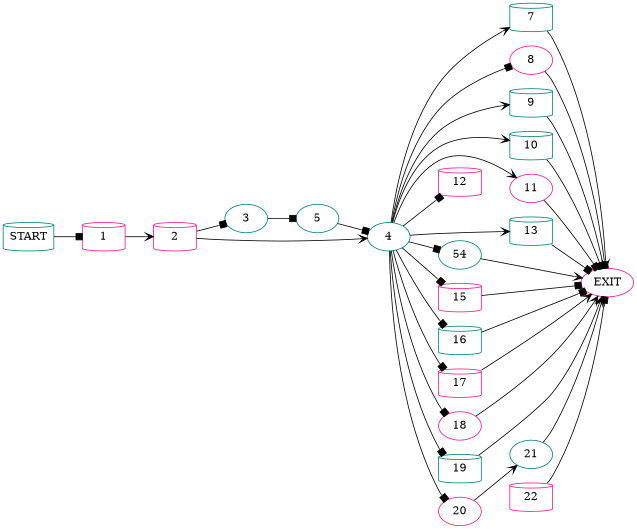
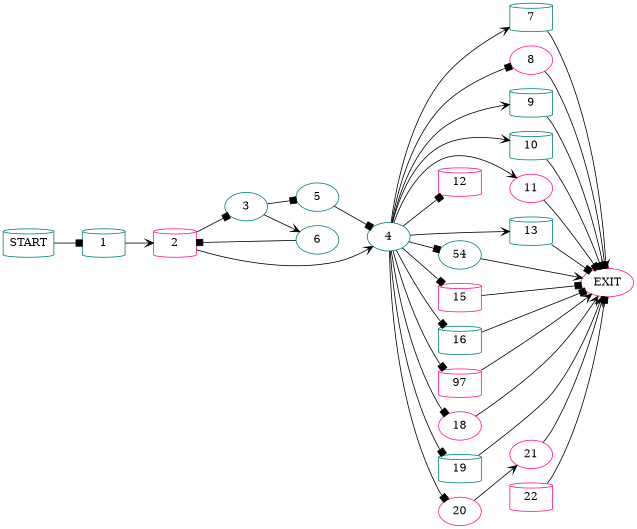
(104, 237) -> (104, 243)
none -> (317, 240)
(460, 383) -> (460, 383)
(531, 454) -> (531, 454)
